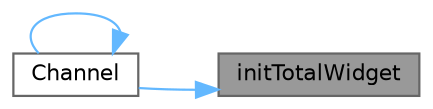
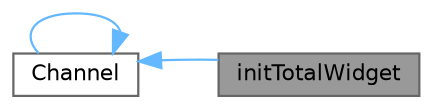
(167, 89) -> (190, 60)
